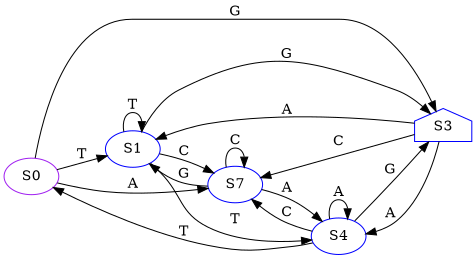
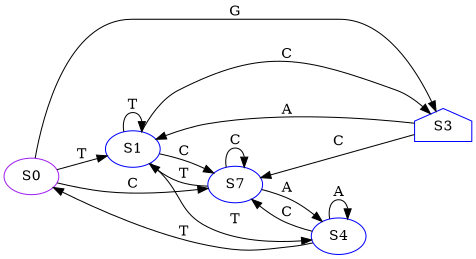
(287, 54) -> (287, 54)
(184, 174) -> (184, 174)
(133, 184) -> (133, 184)
(389, 186) -> none
(418, 195) -> none
